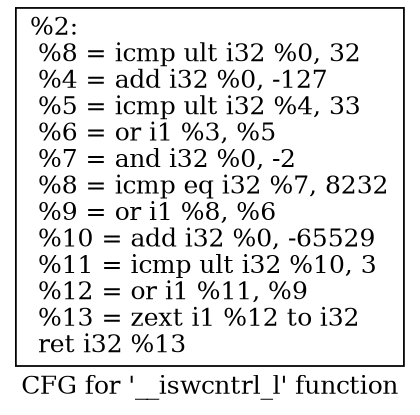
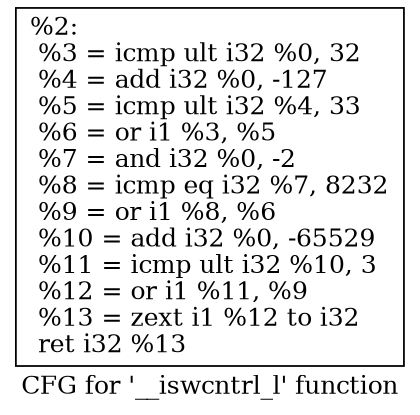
(196, 54) -> (196, 54)
